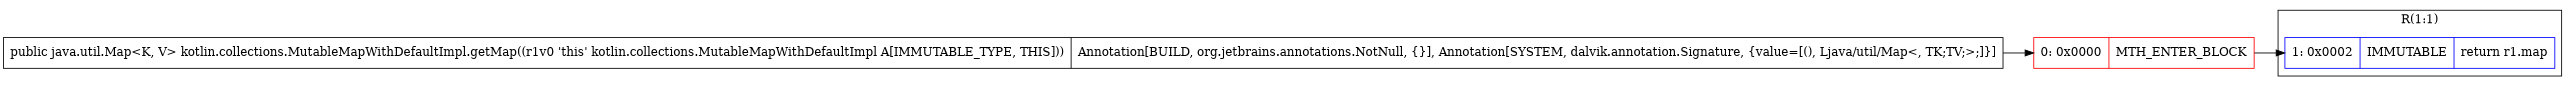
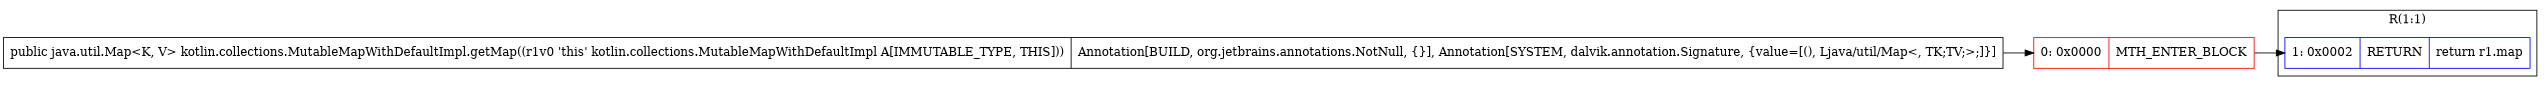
(2407, 53) -> (2395, 53)
